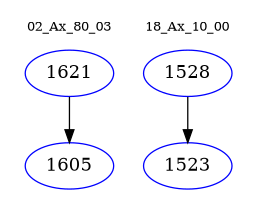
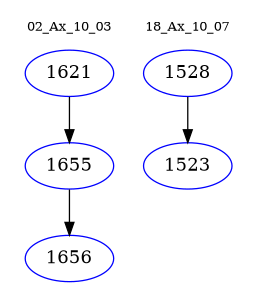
(69, 28) -> (69, 28)
(188, 28) -> (188, 28)
(69, 166) -> (69, 166)
none -> (69, 259)
